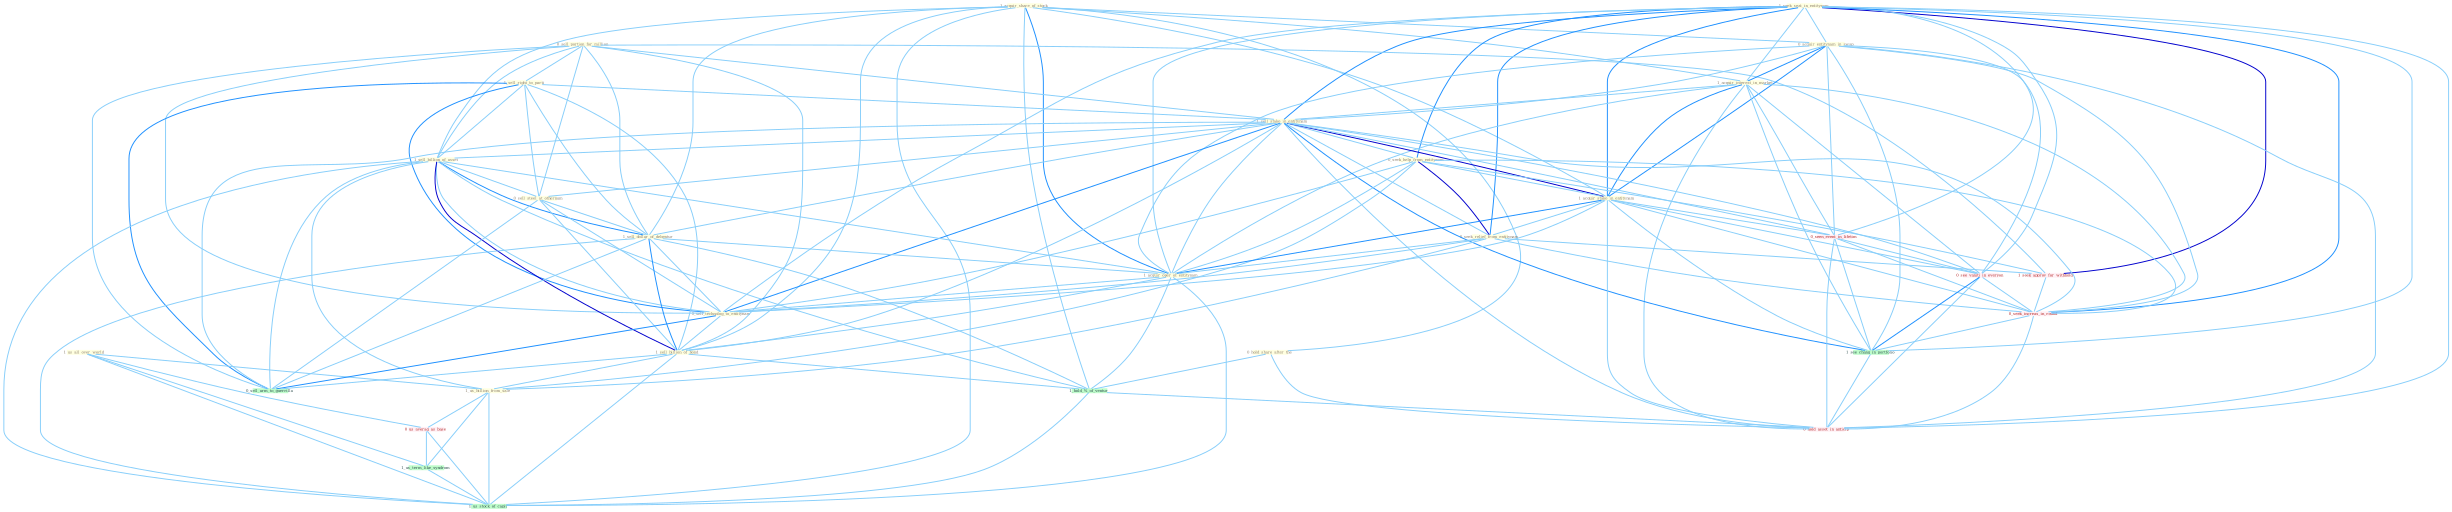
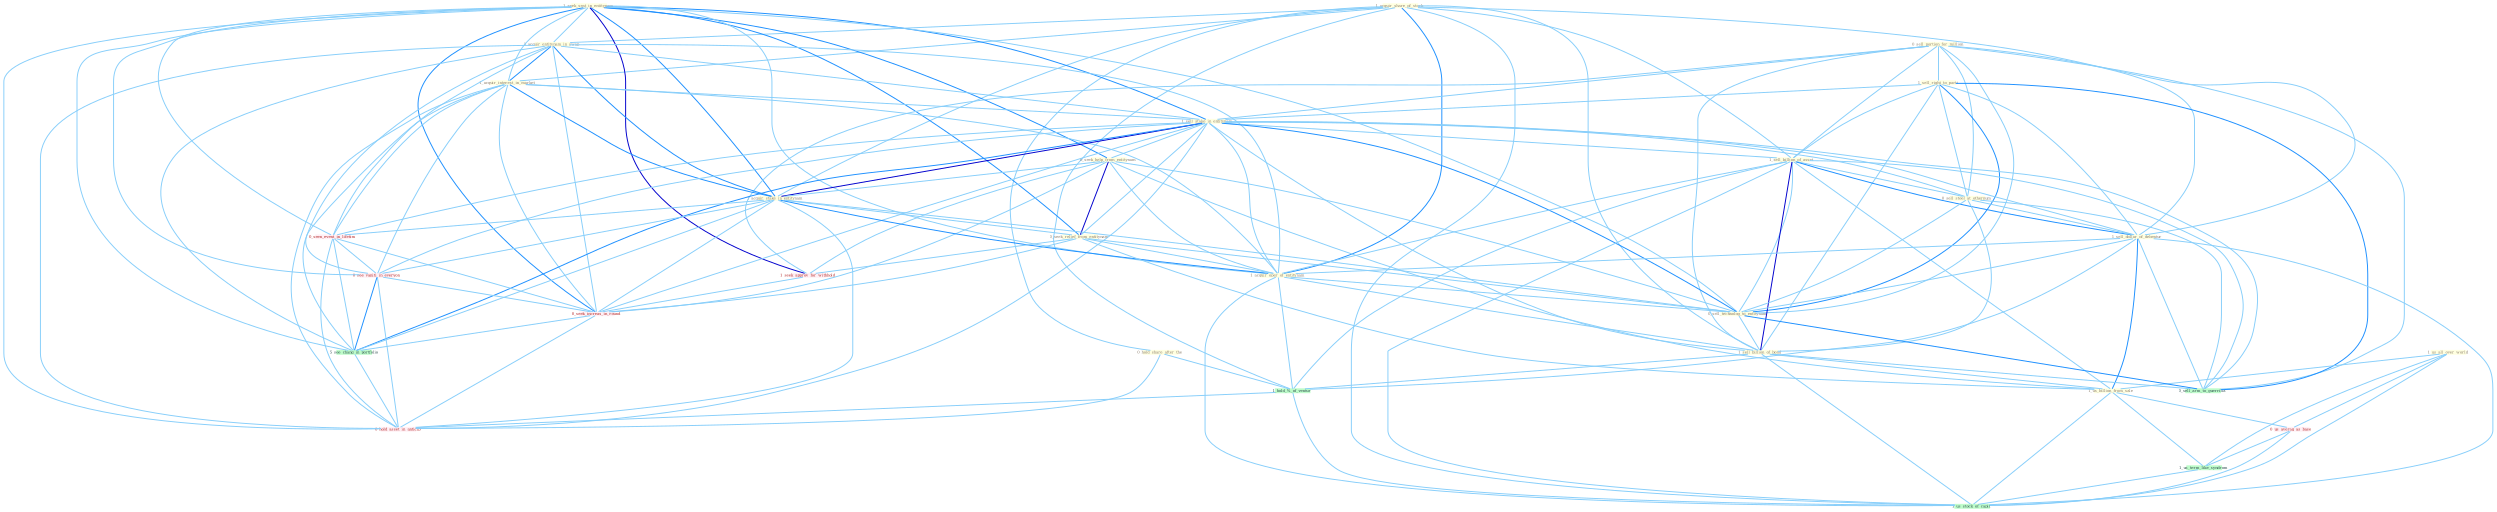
(659, 296) -> (2132, 315)
(1871, 352) -> (354, 352)
